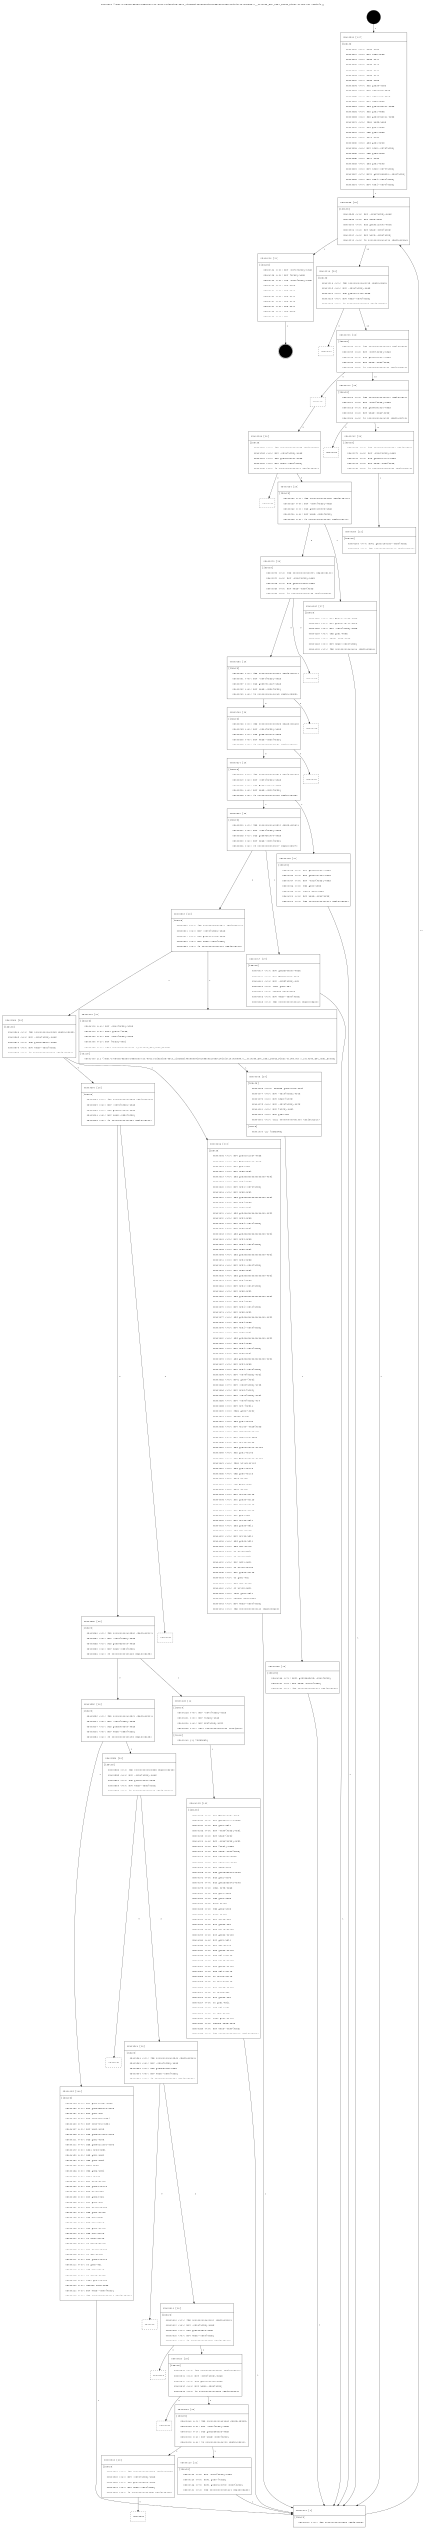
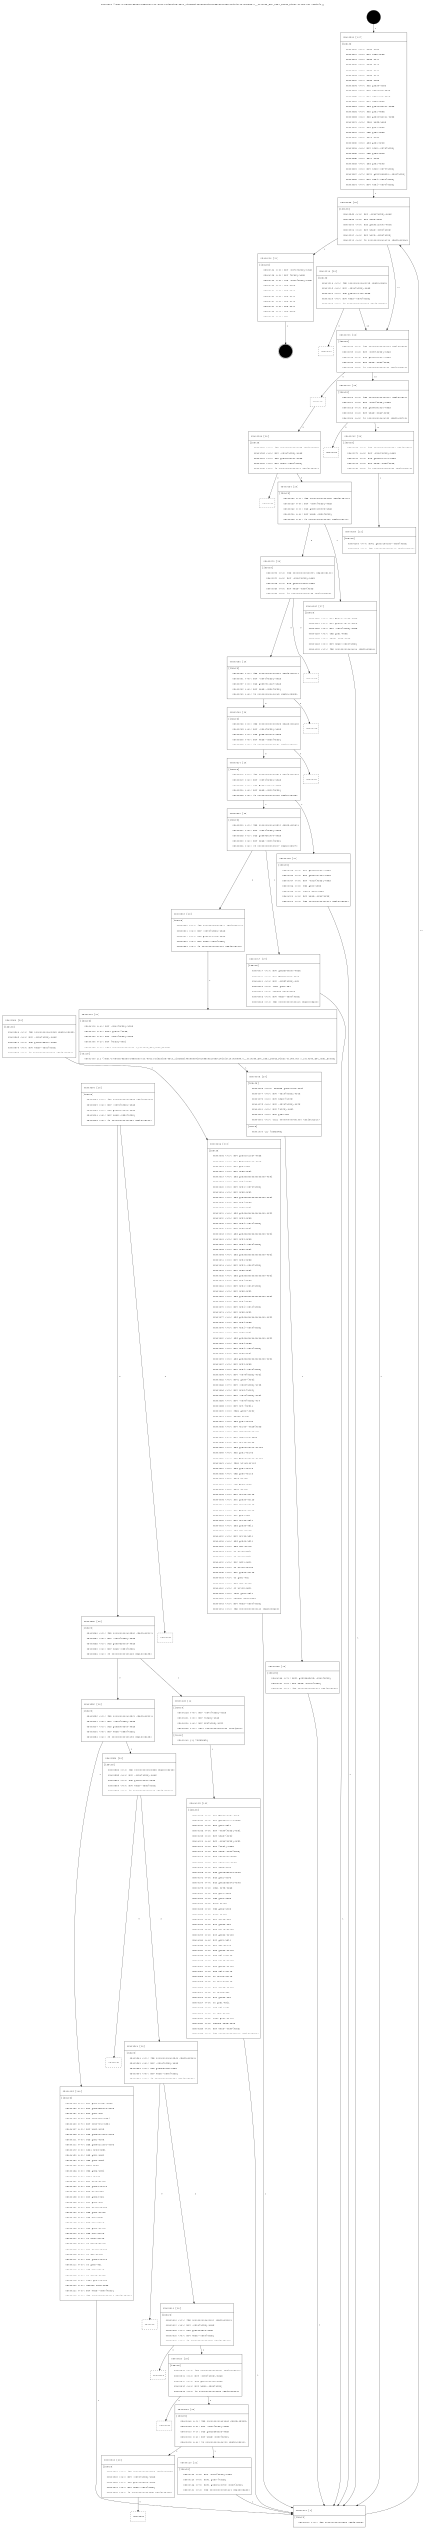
(363, 255) -> (396, 287)
(121, 982) -> none
(78, 1070) -> none
